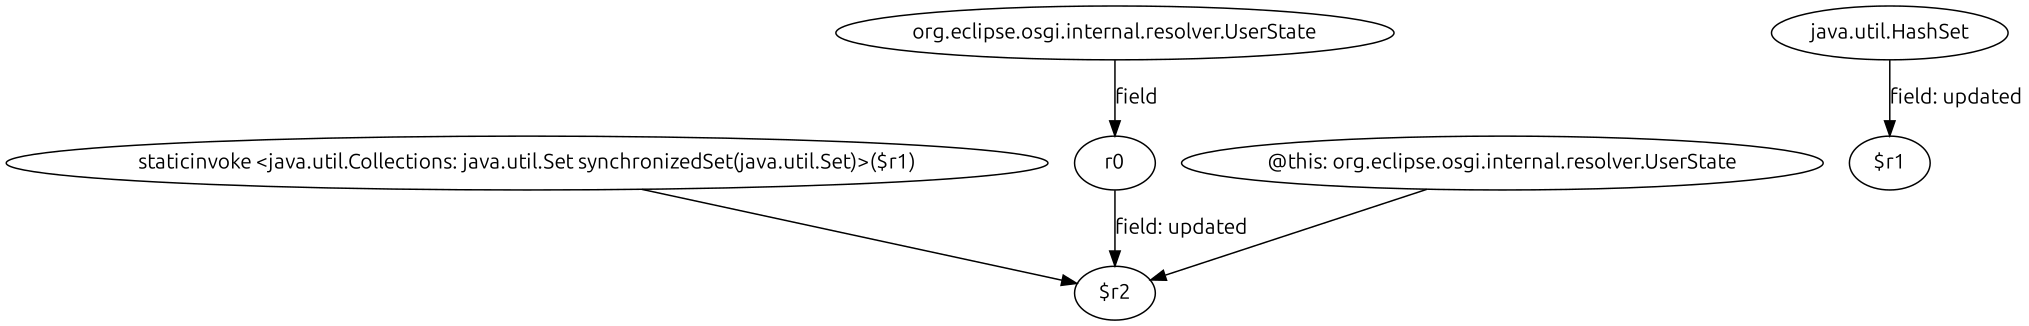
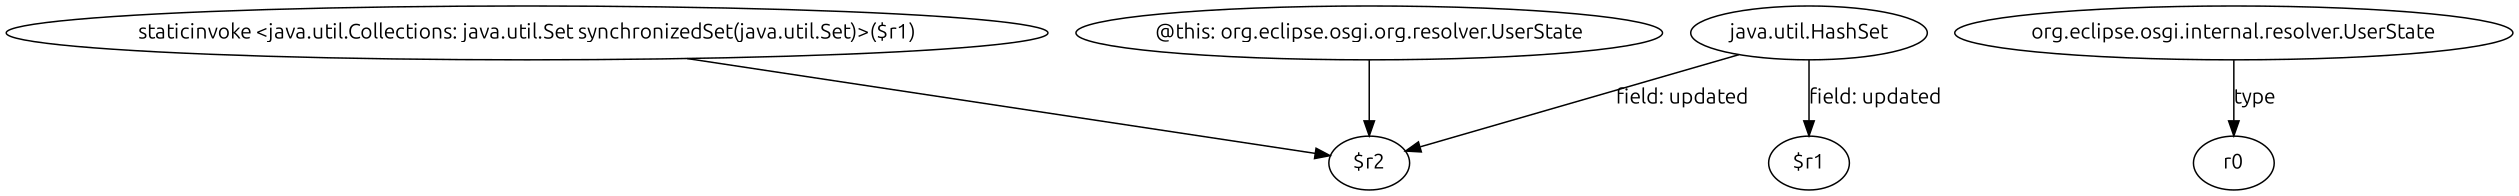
(1137, 98) -> (2255, 98)
(1502, 163) -> (1369, 33)
(1115, 221) -> (1580, 101)
